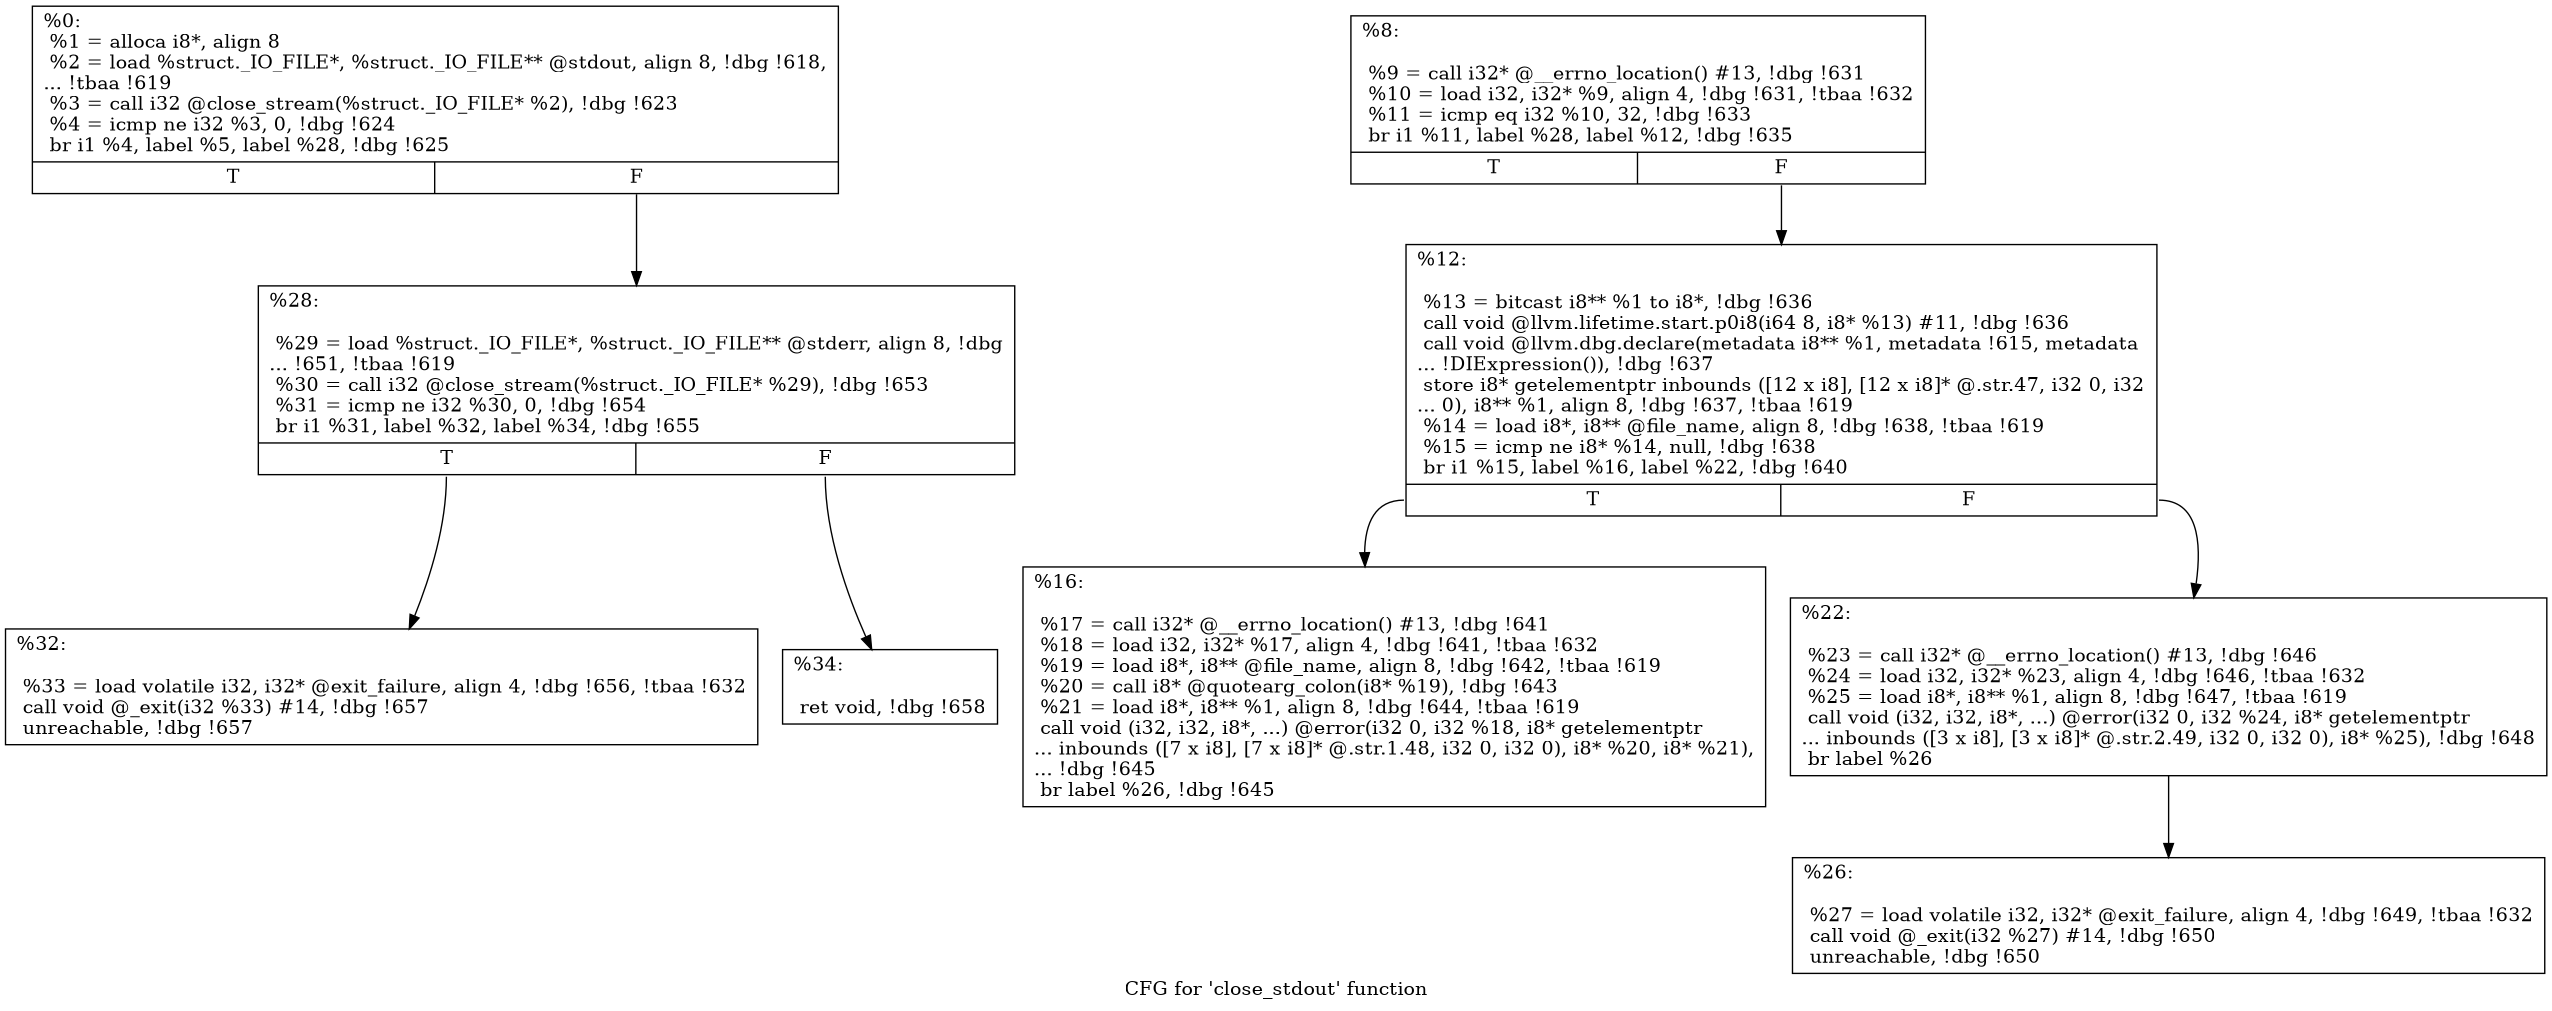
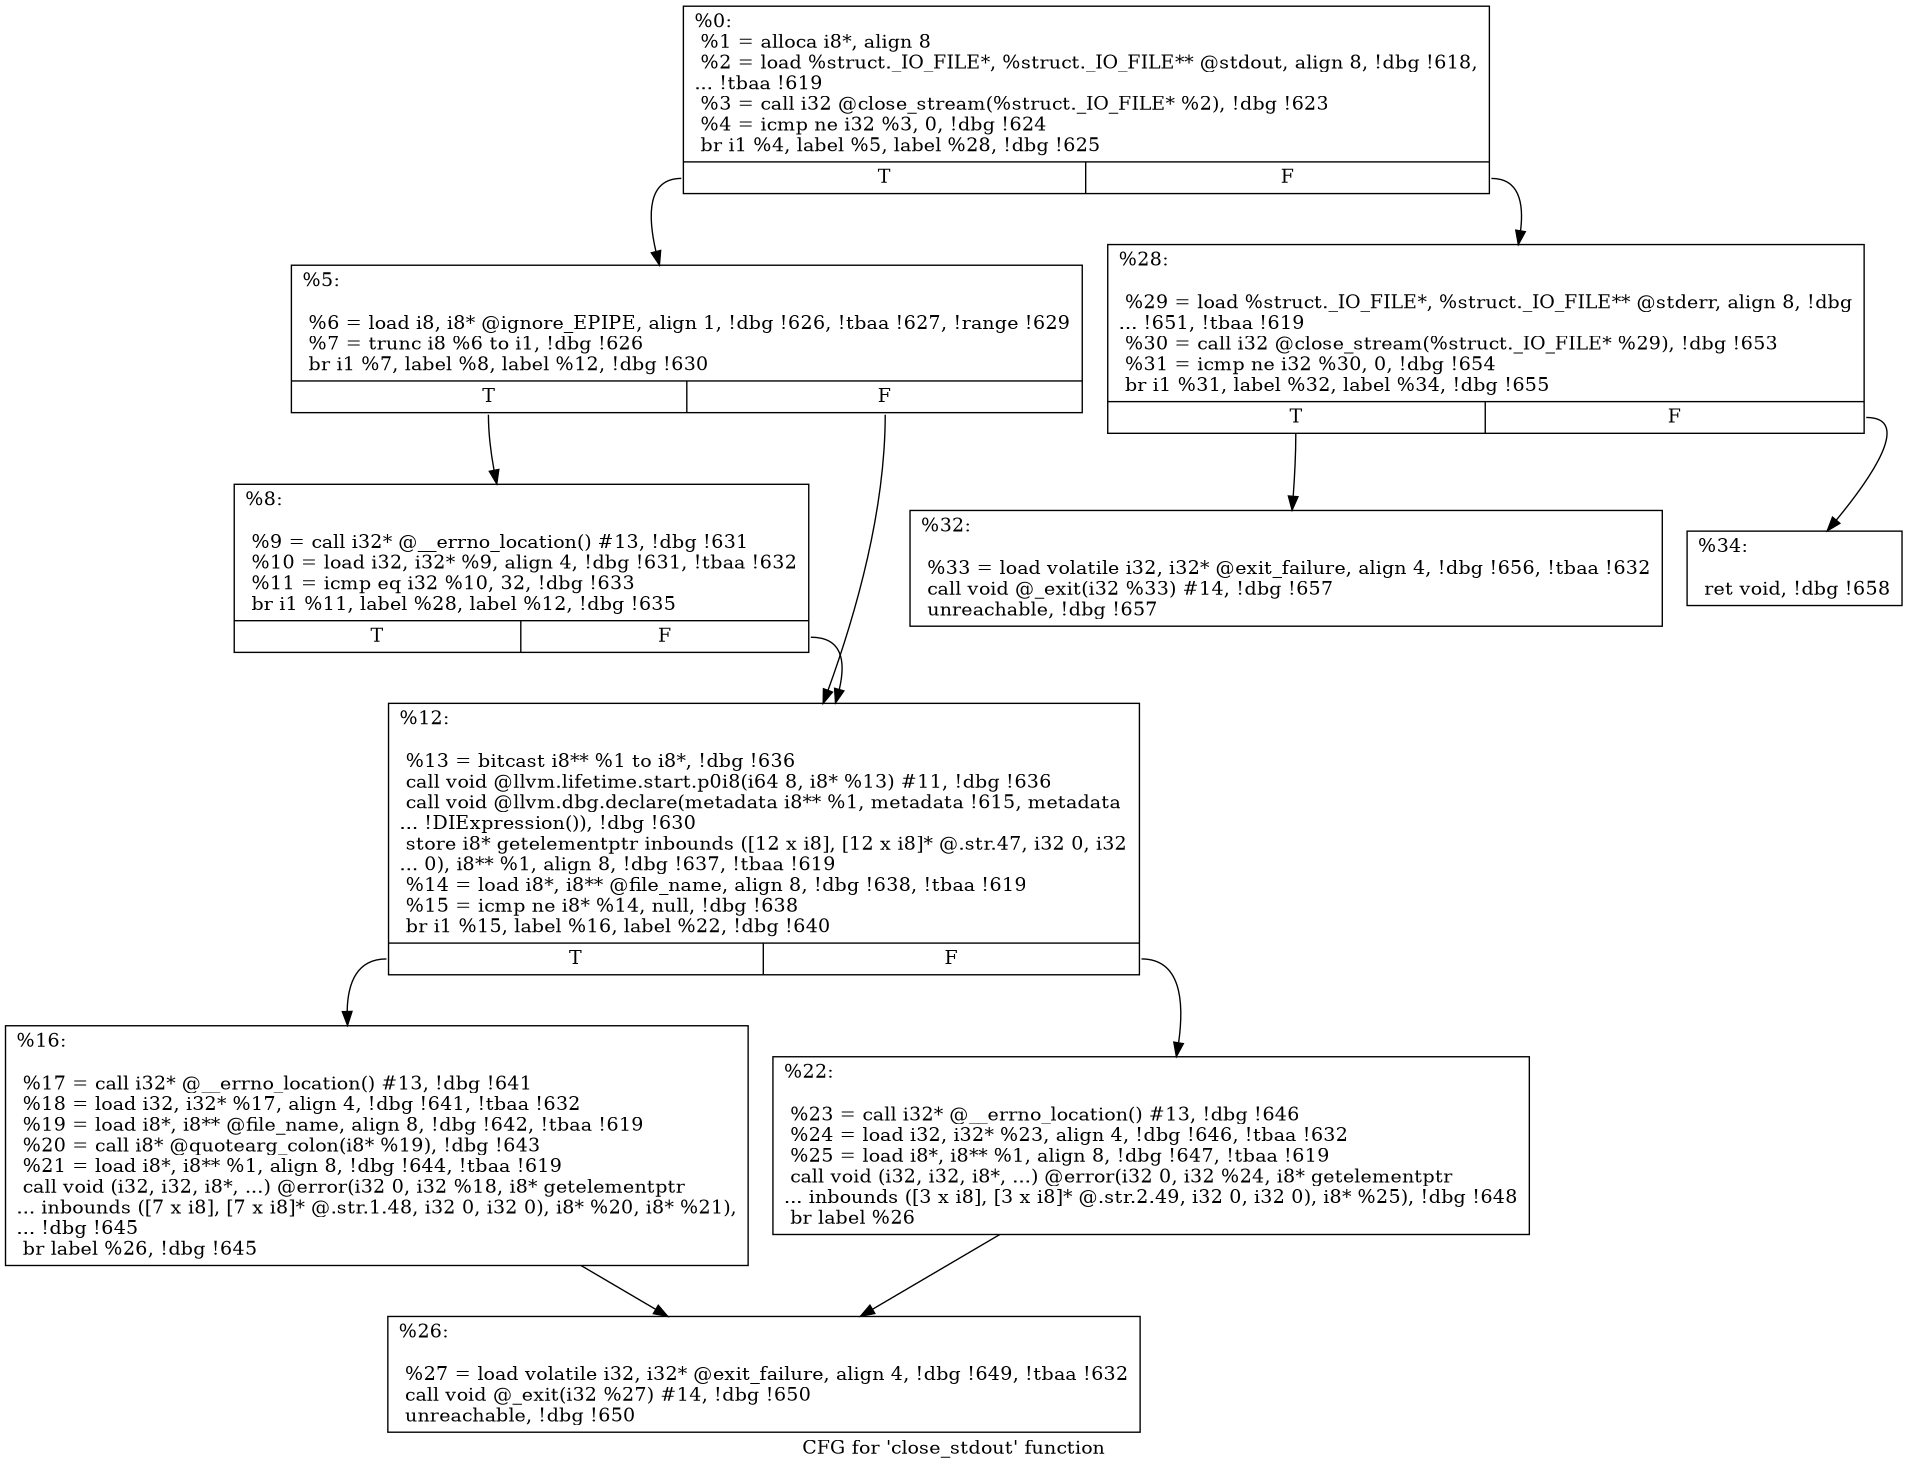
none -> (687, 339)
(1566, 364) -> (548, 823)
none -> (618, 1287)
